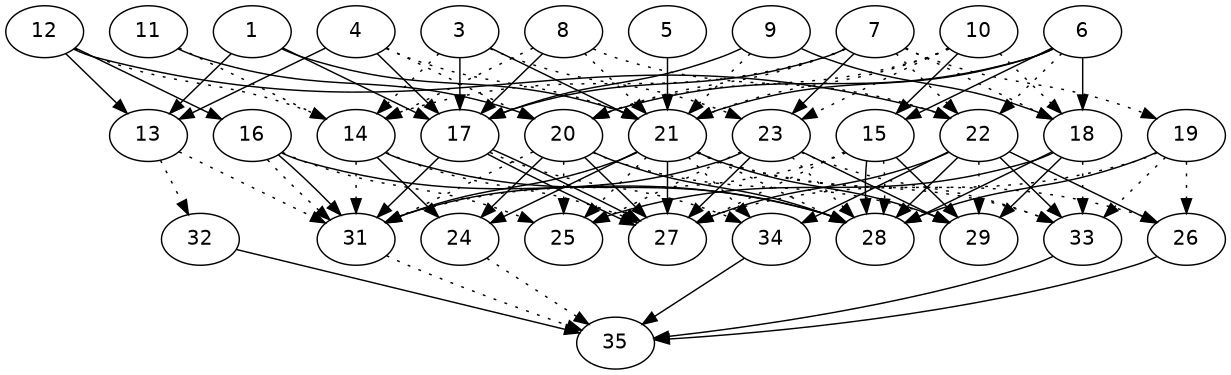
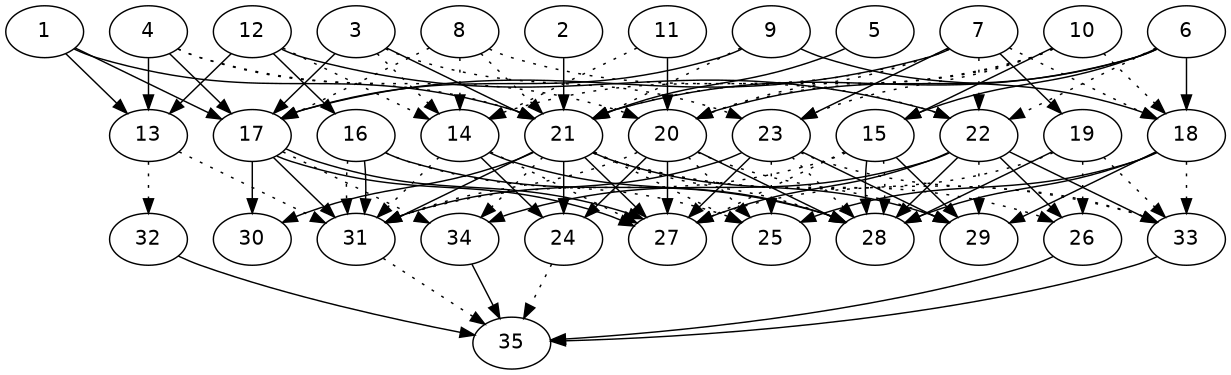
none -> (564, 32)
(522, 73) -> (363, 80)
(1011, 80) -> (1025, 78)
none -> (252, 239)
